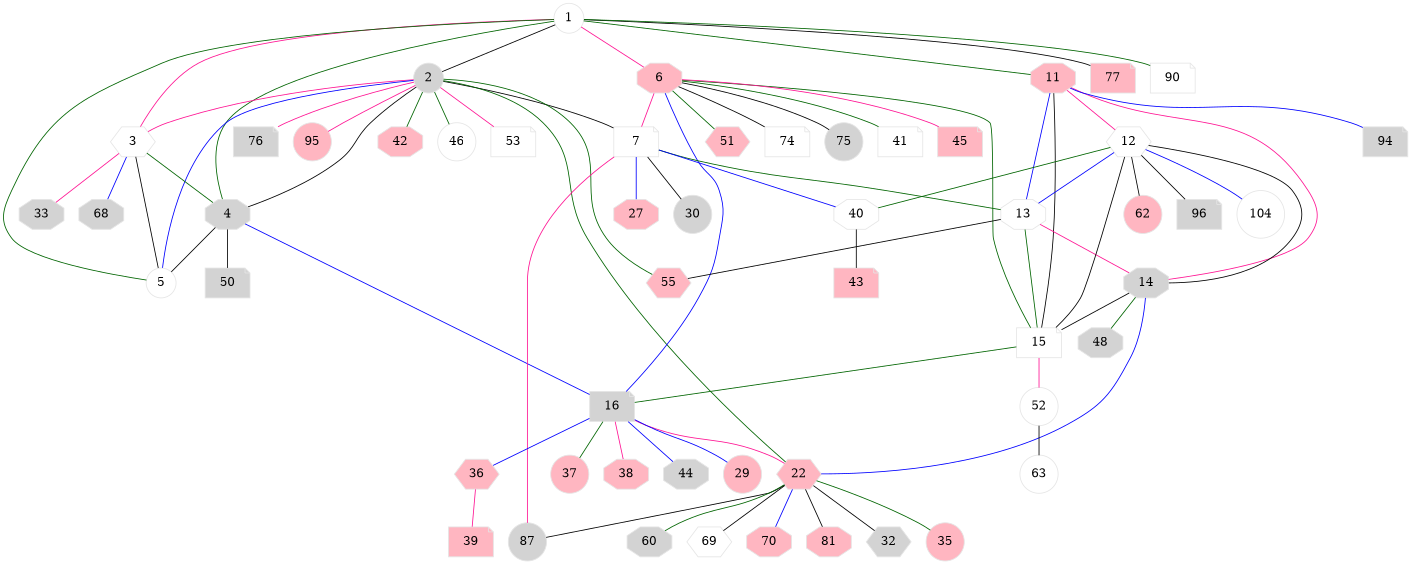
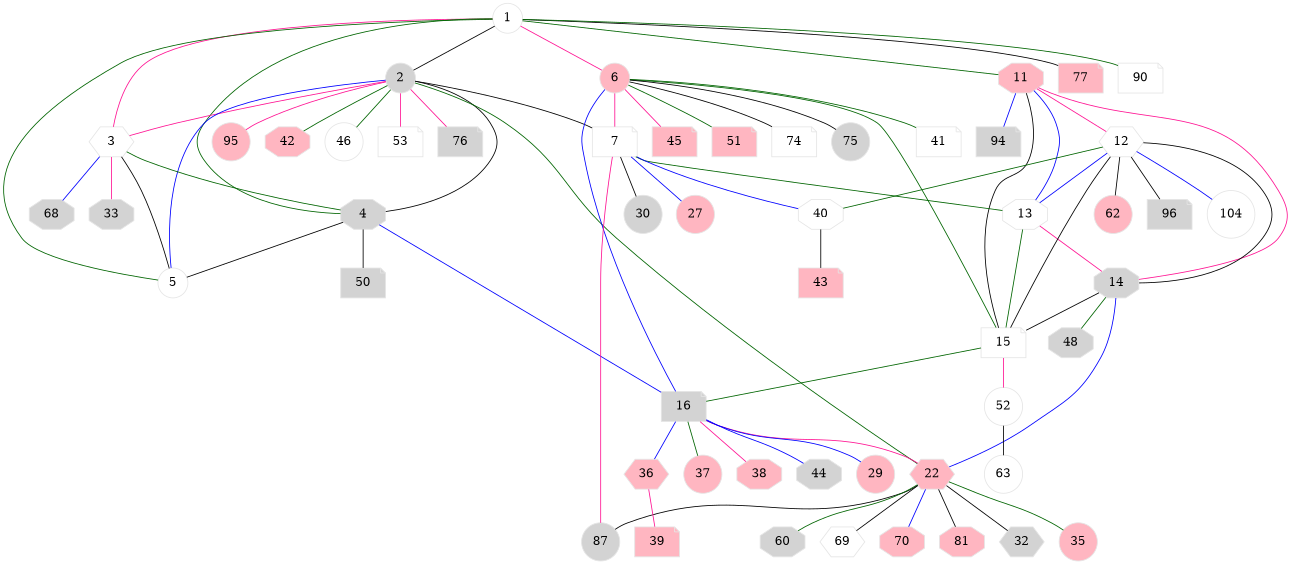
(659, 78) -> (615, 78)
(728, 142) -> (734, 142)
(636, 214) -> (695, 214)
(669, 283) -> none
